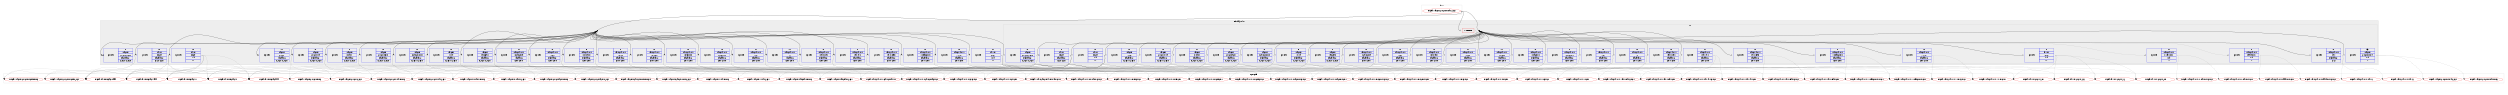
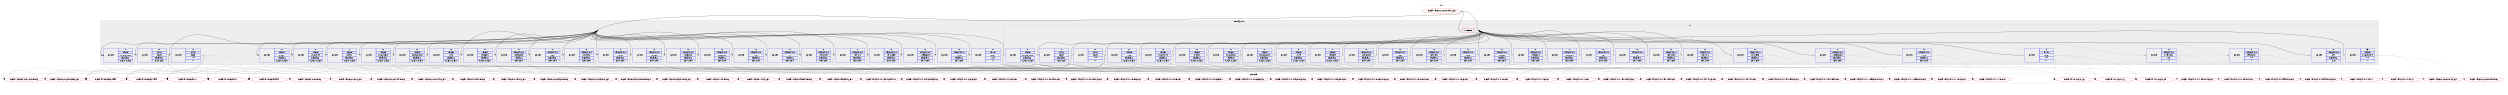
(24, 80) -> (24, 80)
(1045, 80) -> (1045, 80)
(2033, 80) -> none
